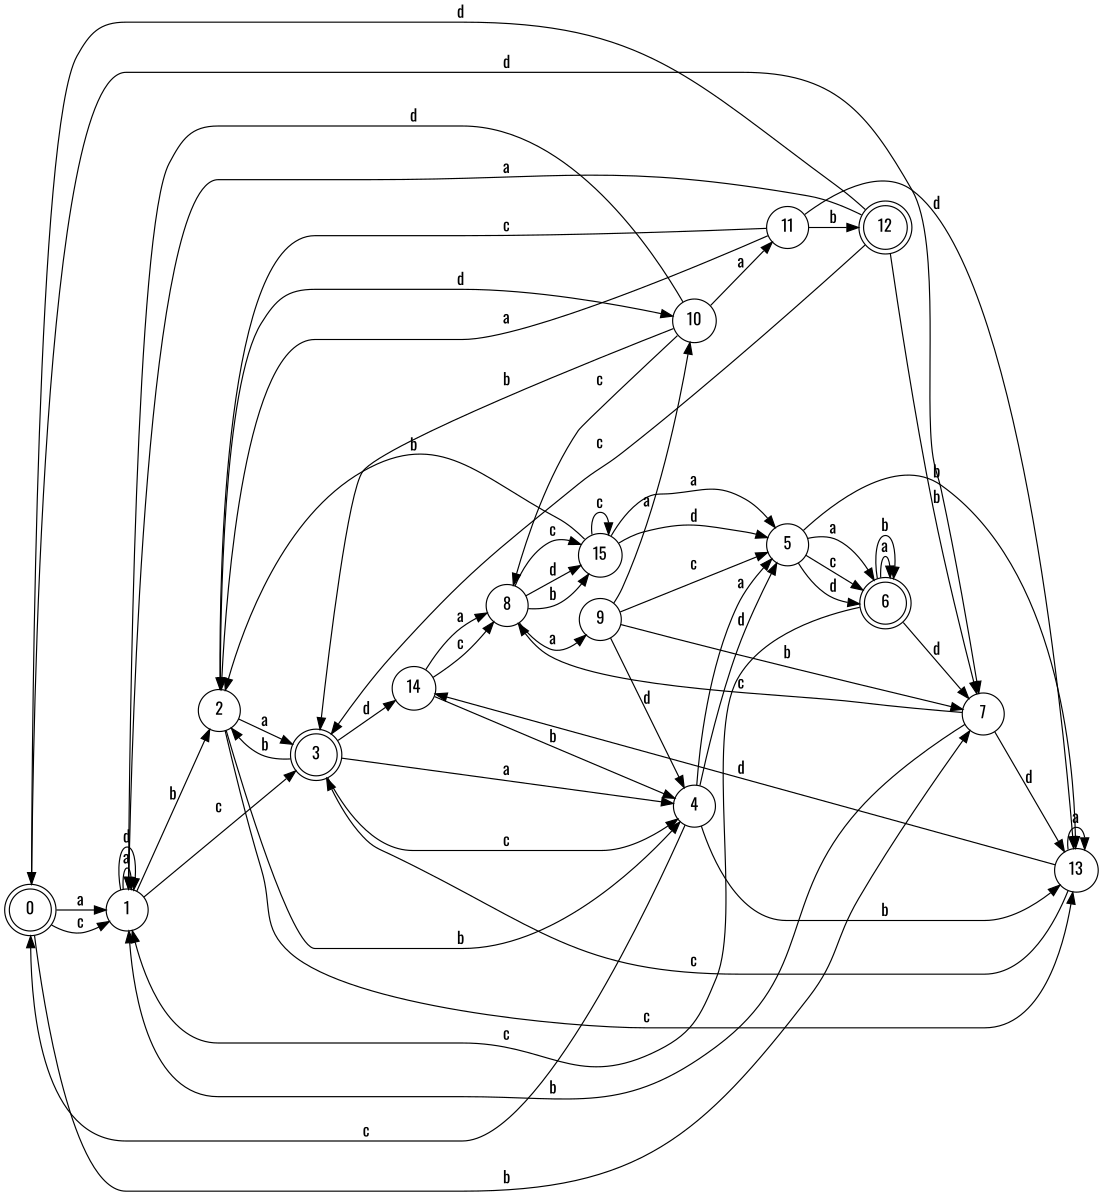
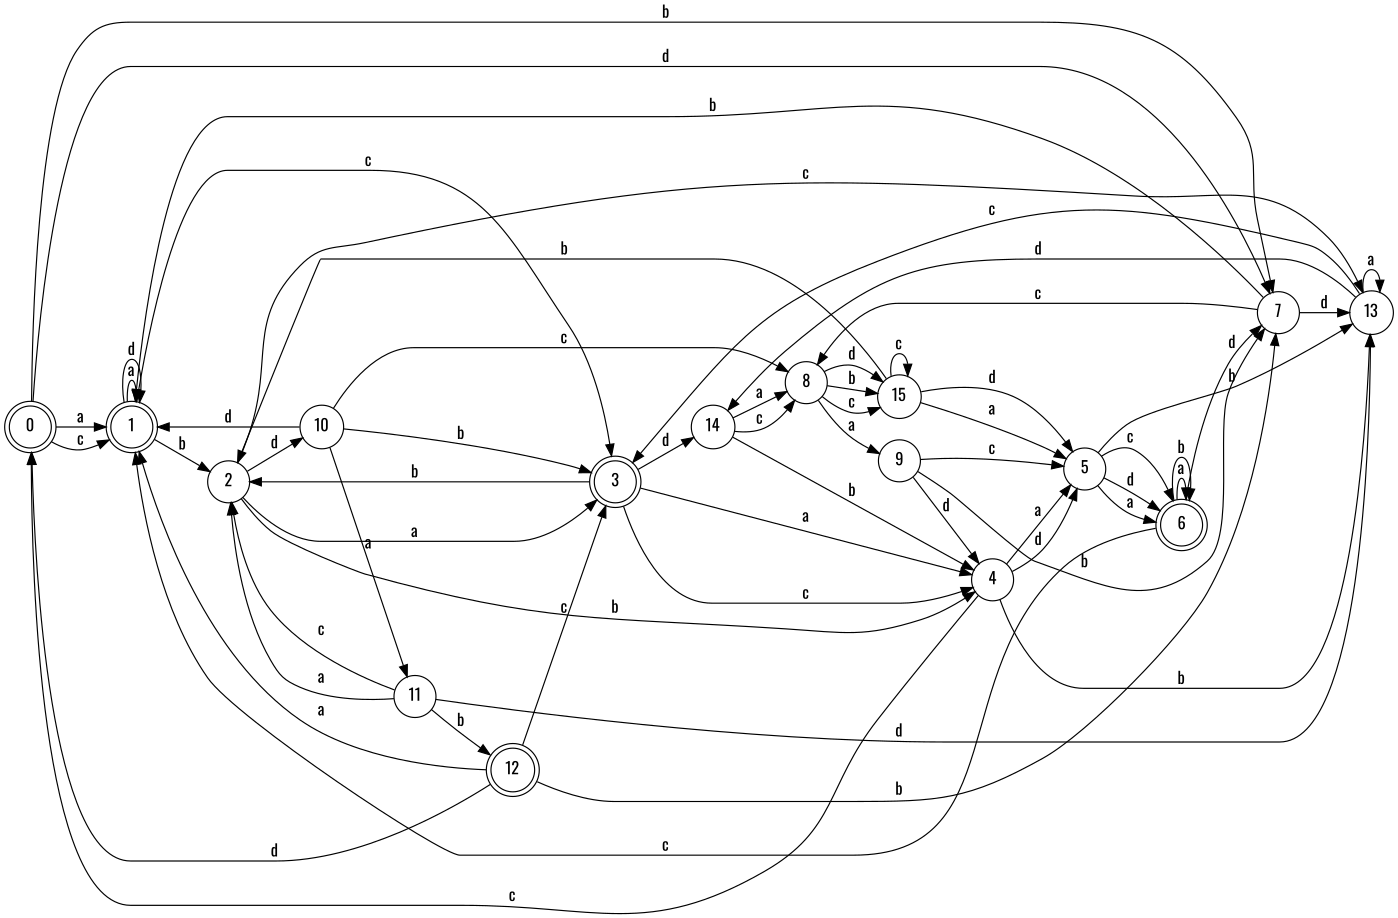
(660, 481) -> none
(127, 910) -> (132, 427)
